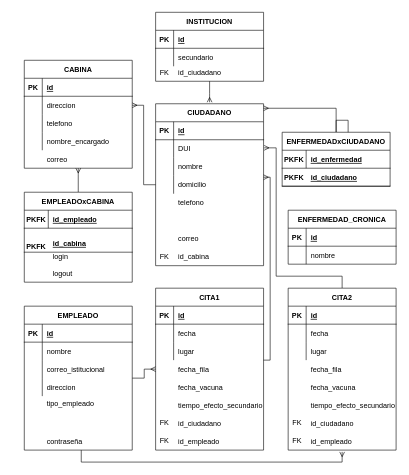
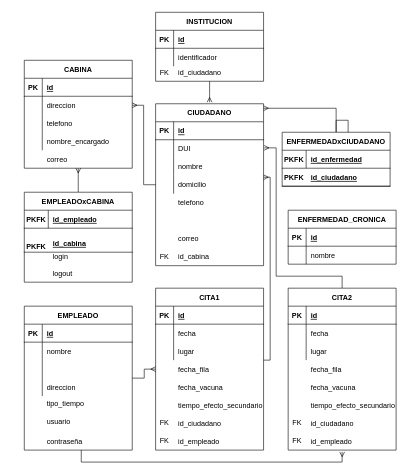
(197, 58) -> (202, 58)
(87, 369) -> none
(71, 404) -> (67, 404)
none -> (87, 421)
